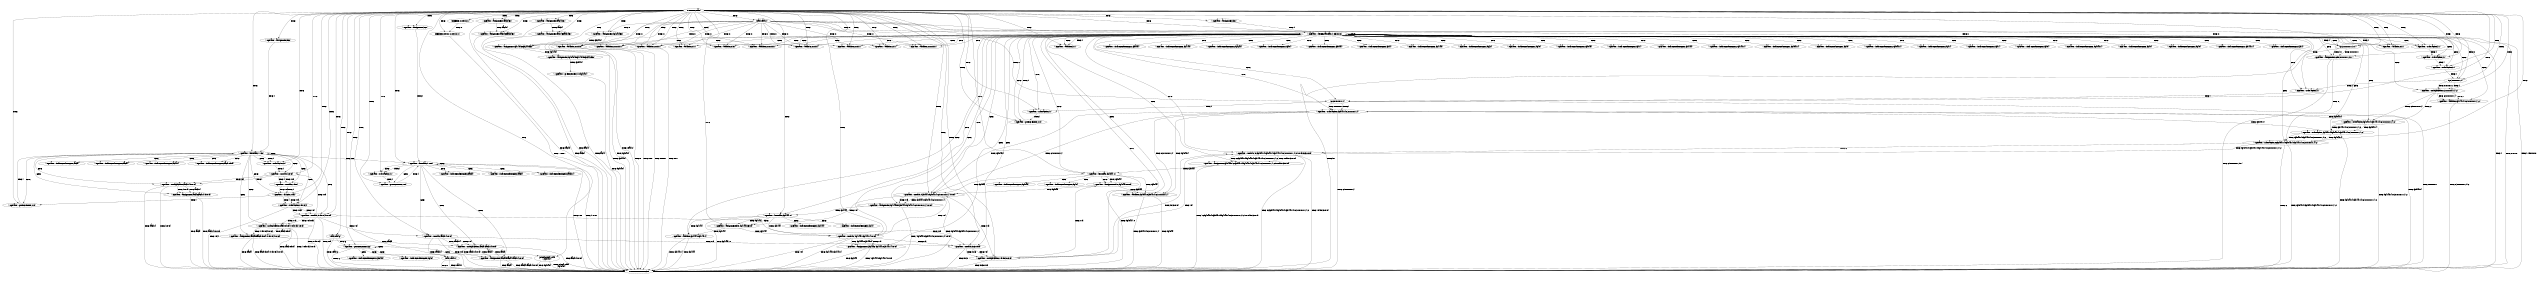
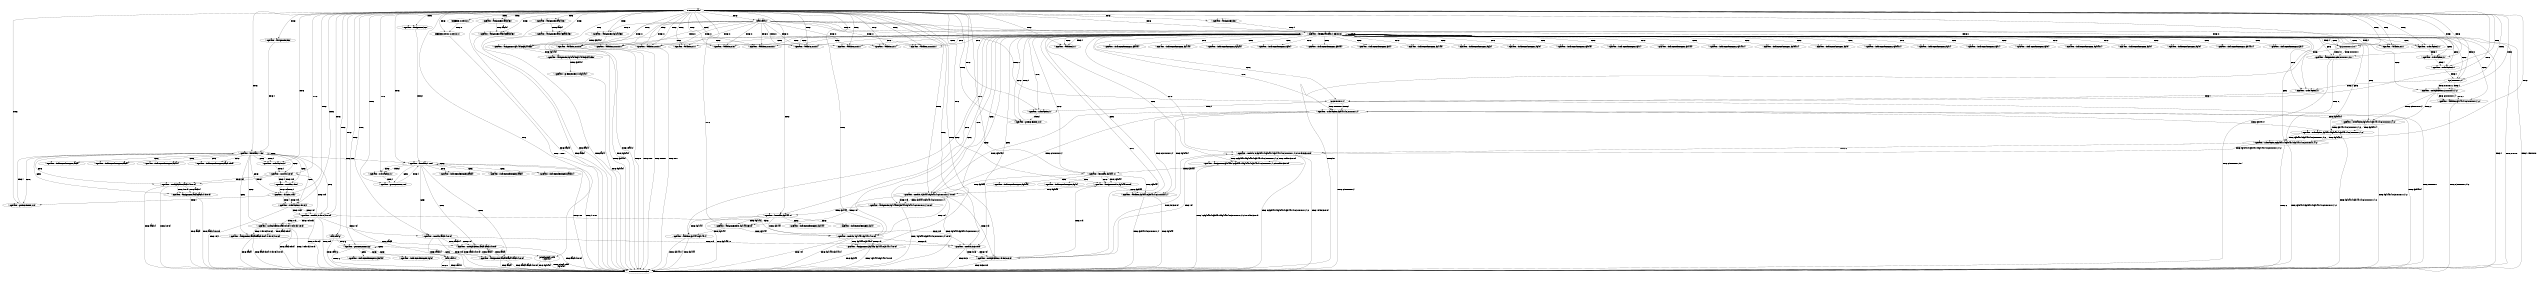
none -> (948, 34)
(1005, 44) -> (1001, 42)
(956, 269) -> none
